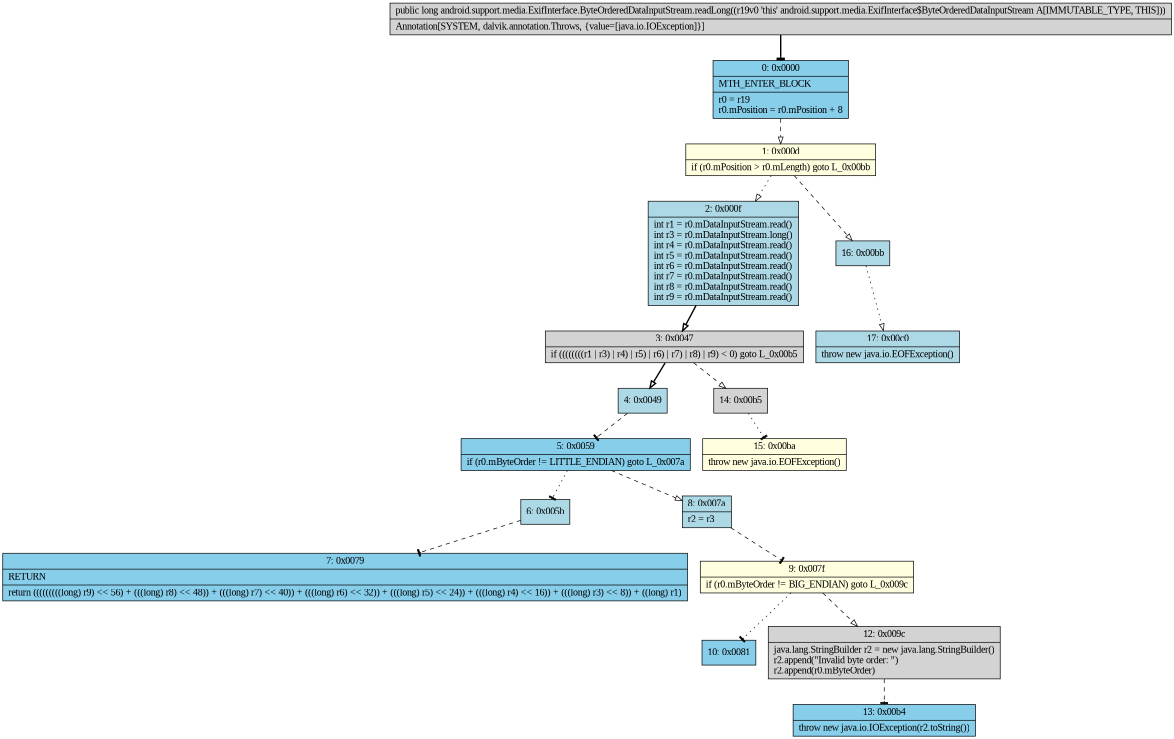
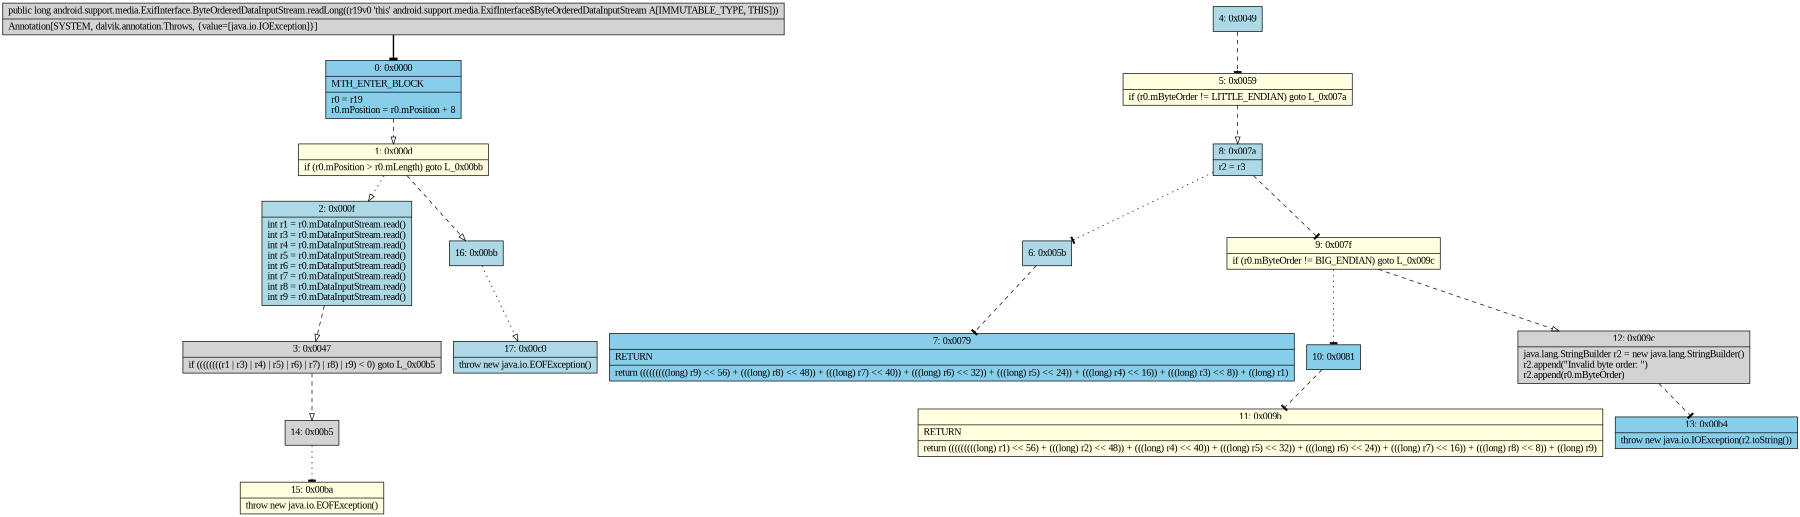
(723, 235) -> (337, 235)
(691, 315) -> (321, 320)
(659, 373) -> none
none -> (1260, 433)
(576, 455) -> (1238, 89)
(560, 483) -> (1144, 206)
